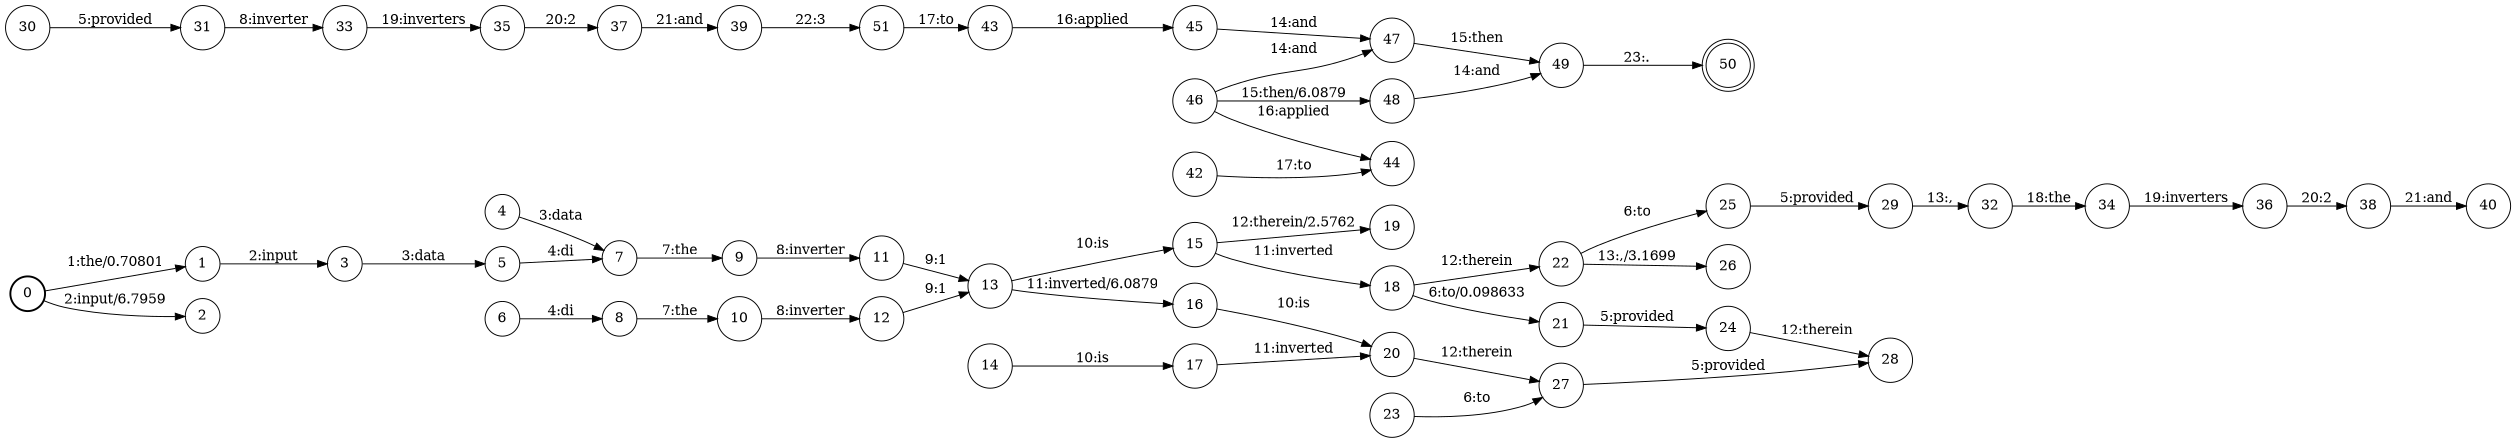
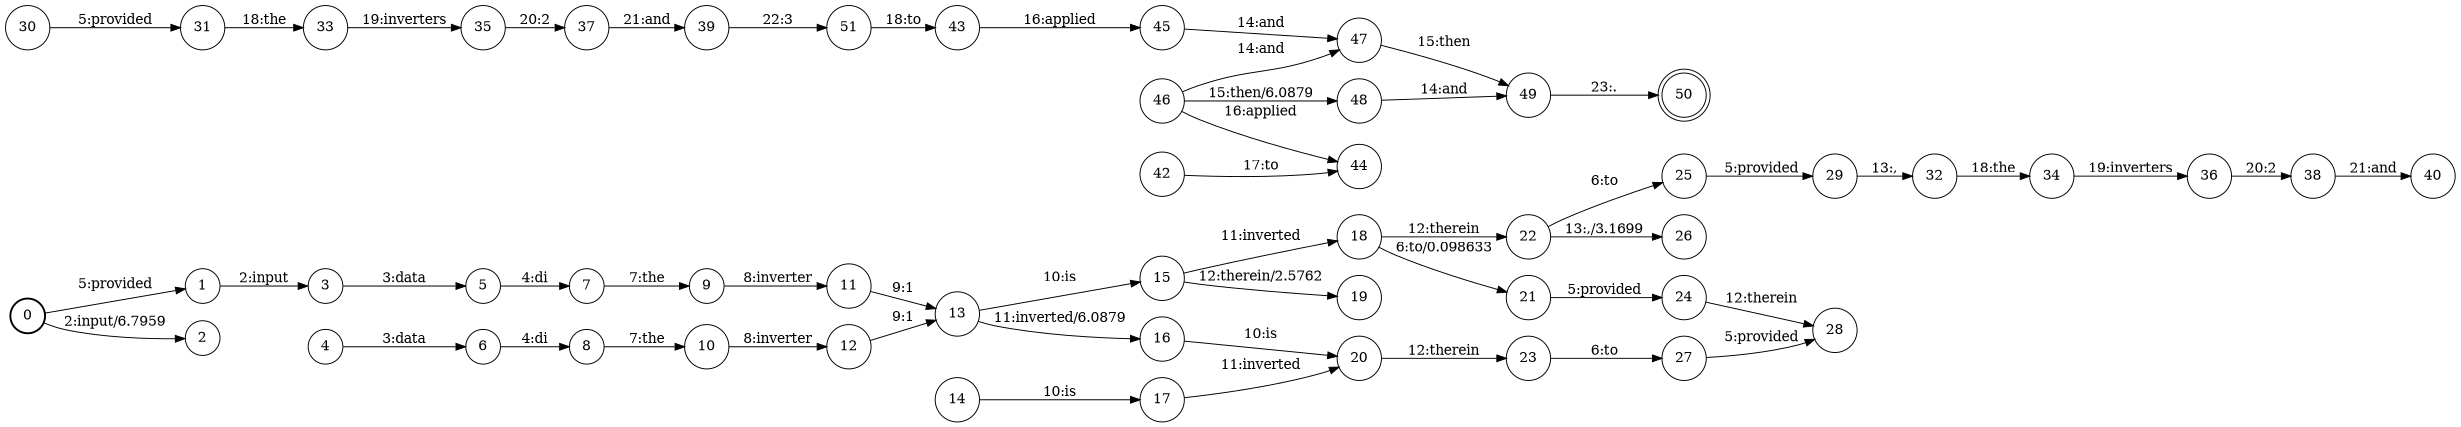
(274, 20) -> (264, 20)
(936, 20) -> (903, 20)
(558, 231) -> (399, 347)
(115, 262) -> (115, 285)
(1472, 369) -> (1439, 358)
